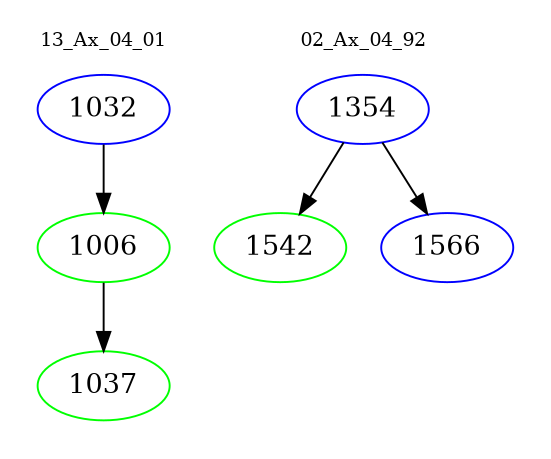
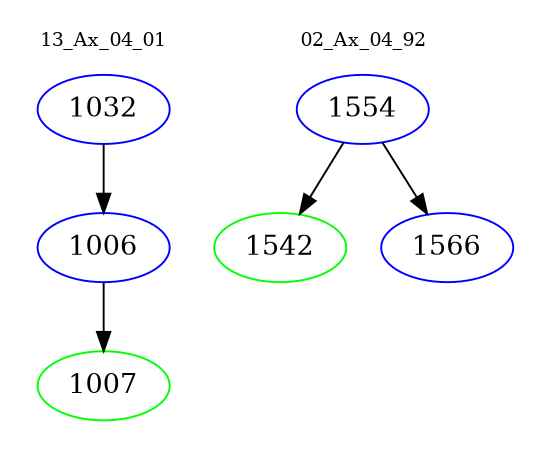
(363, 109) -> (363, 109)
(104, 248) -> (104, 248)
(104, 386) -> (104, 386)
